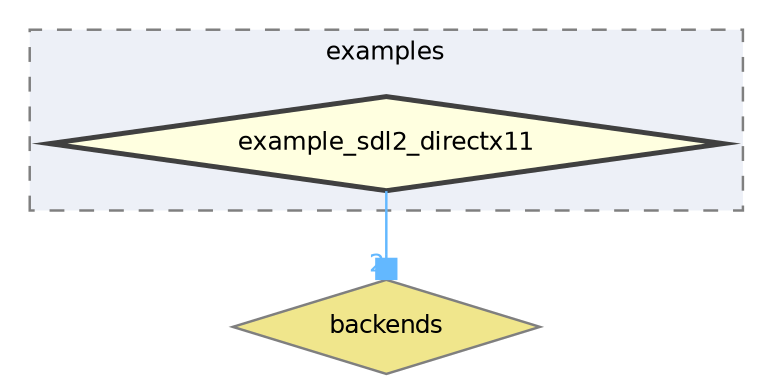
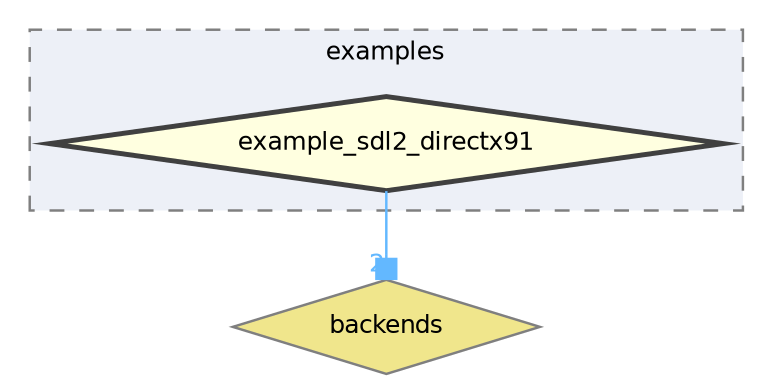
(386, 144) -> (386, 144)
